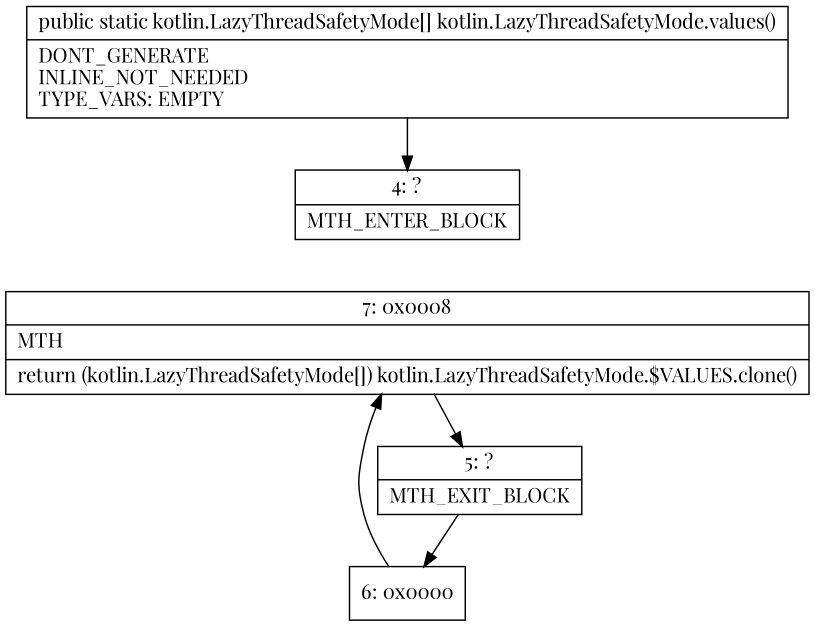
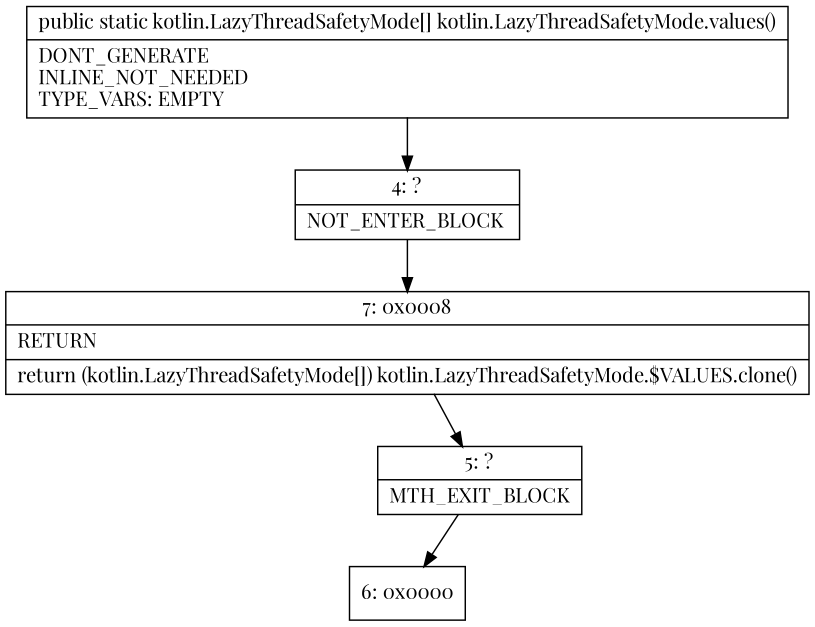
(407, 221) -> (405, 221)
(41, 342) -> (57, 342)
(359, 489) -> (407, 258)
